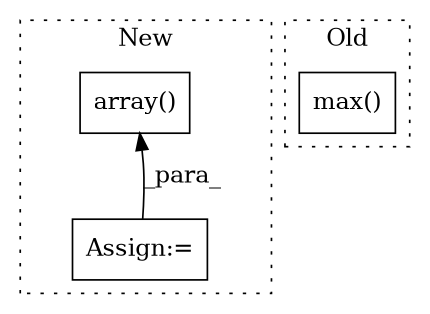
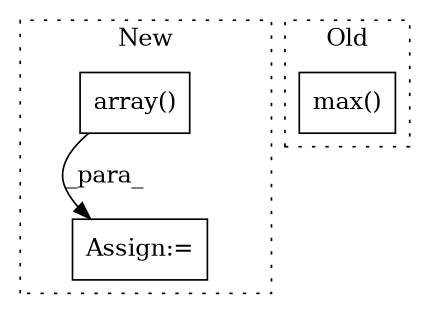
(144, 185) -> (64, 168)
